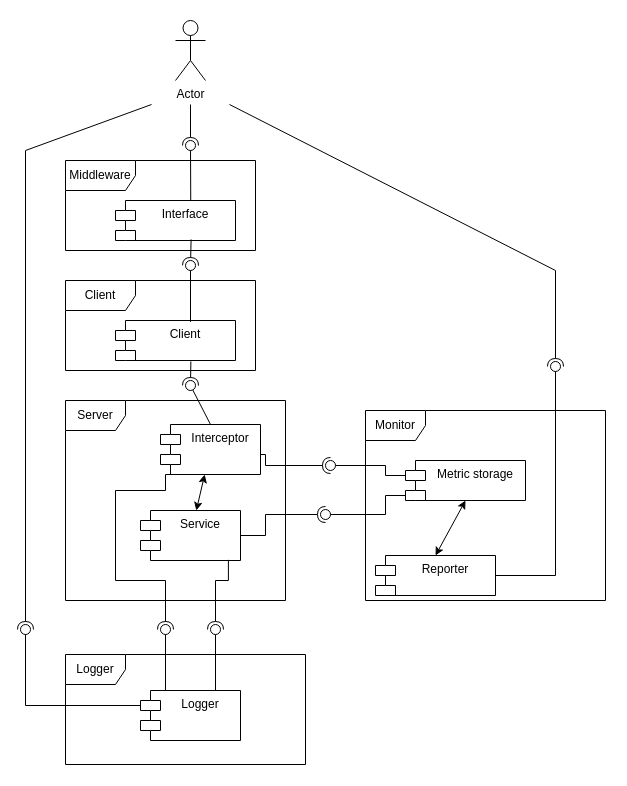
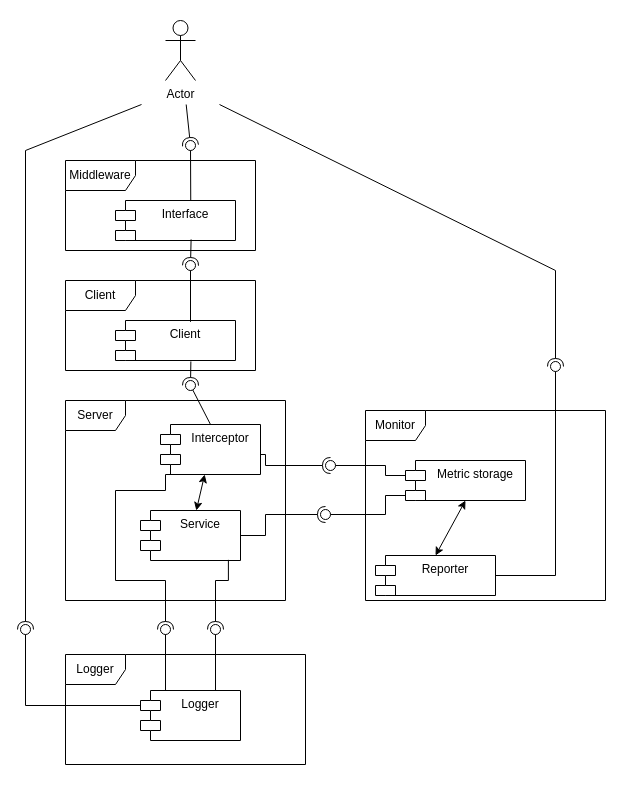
(191, 51) -> (181, 51)
